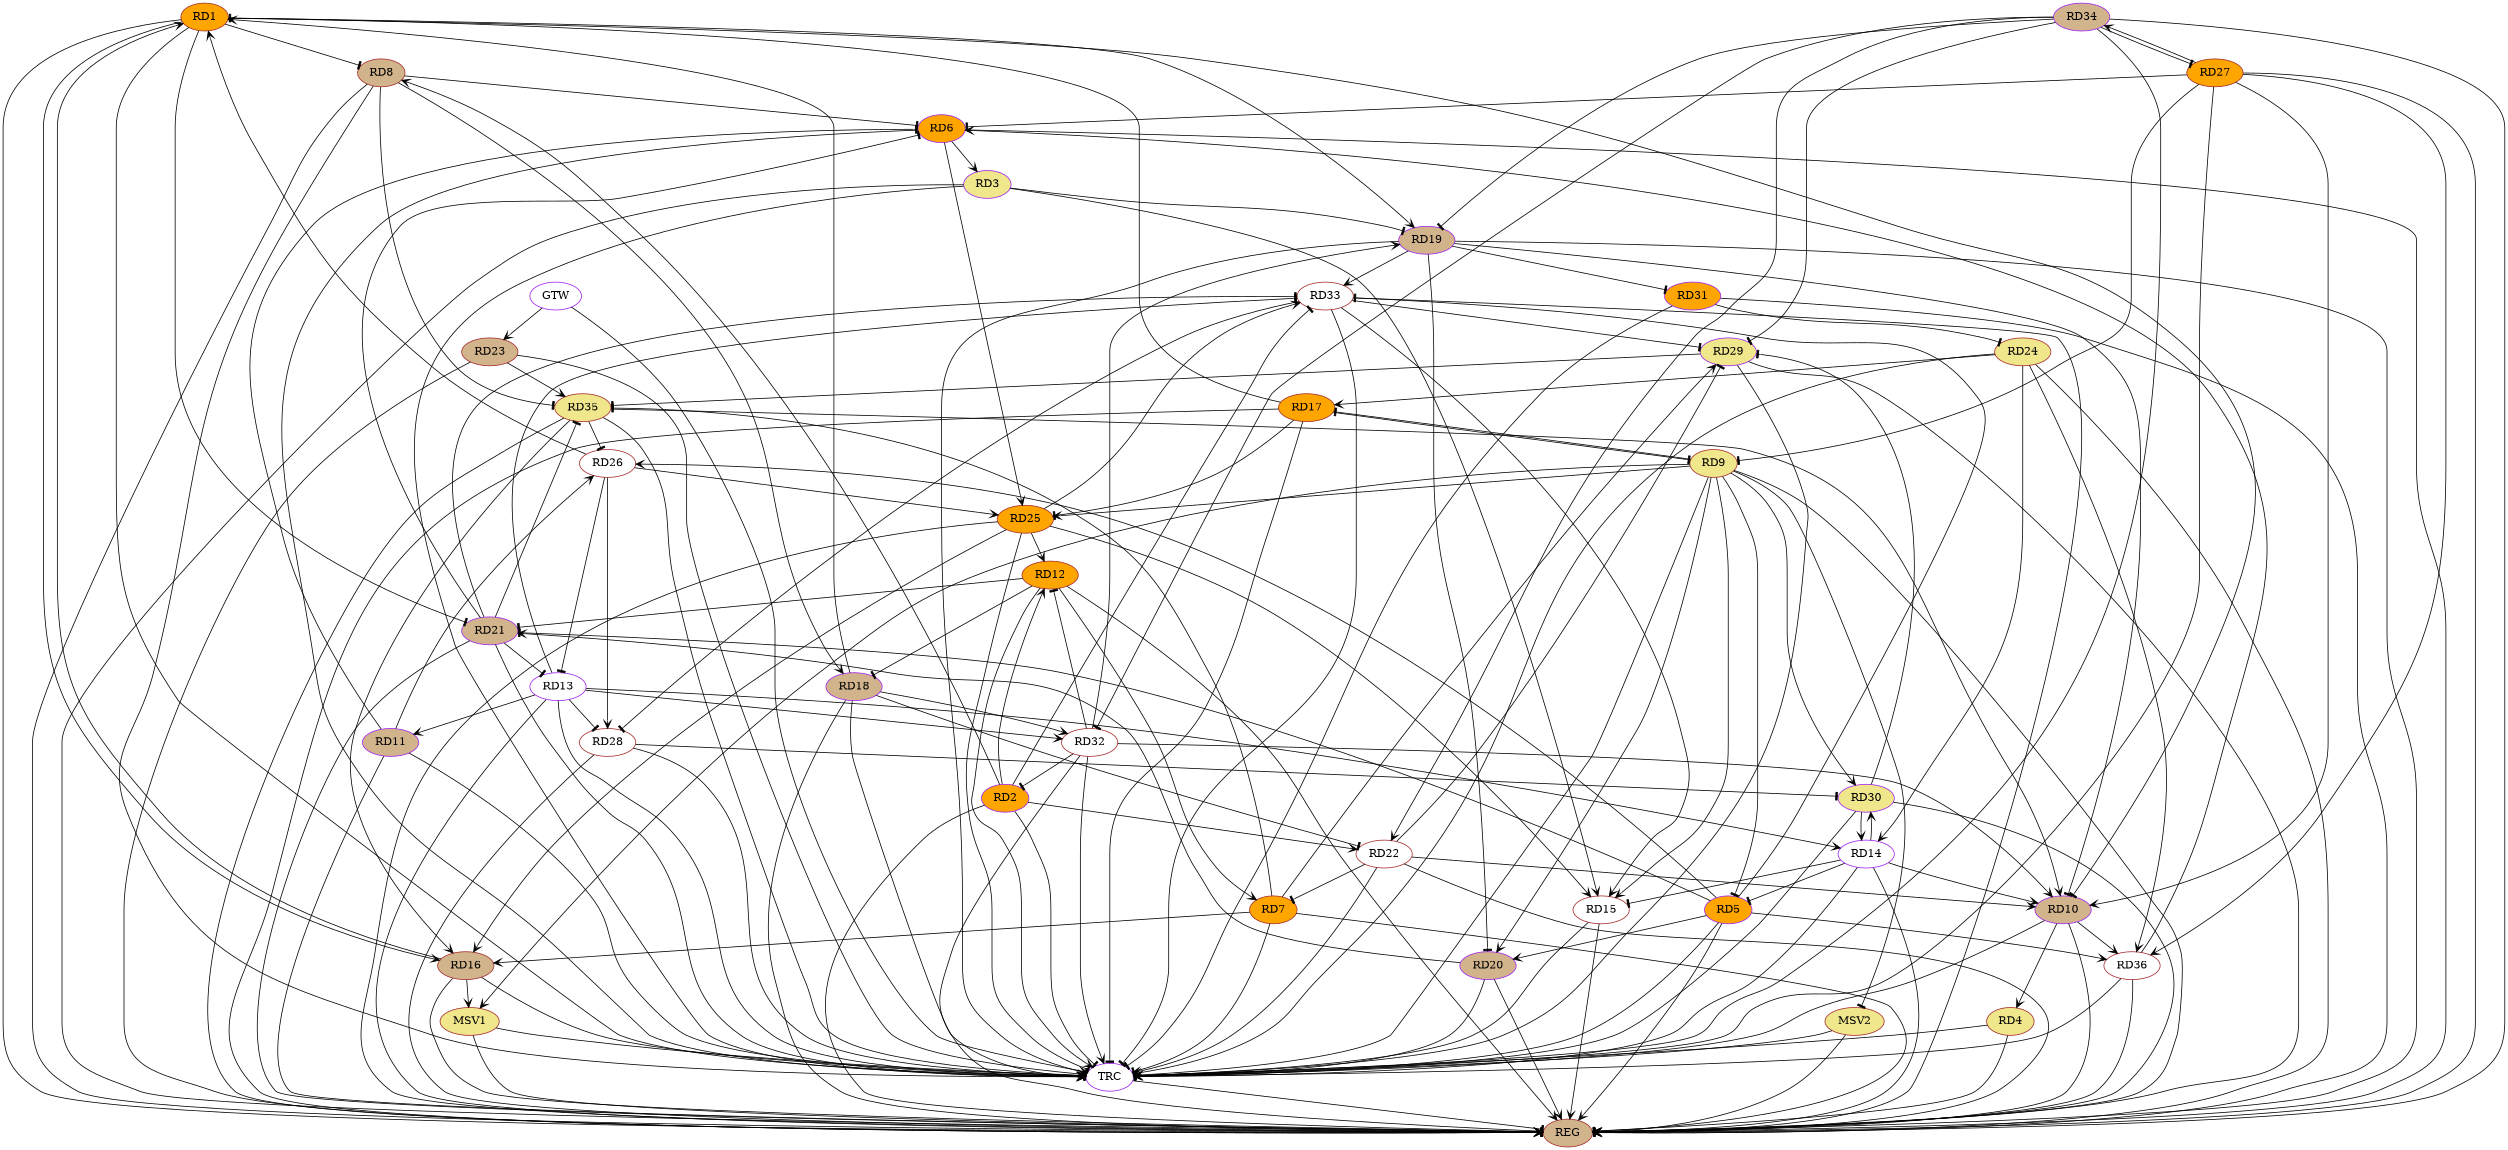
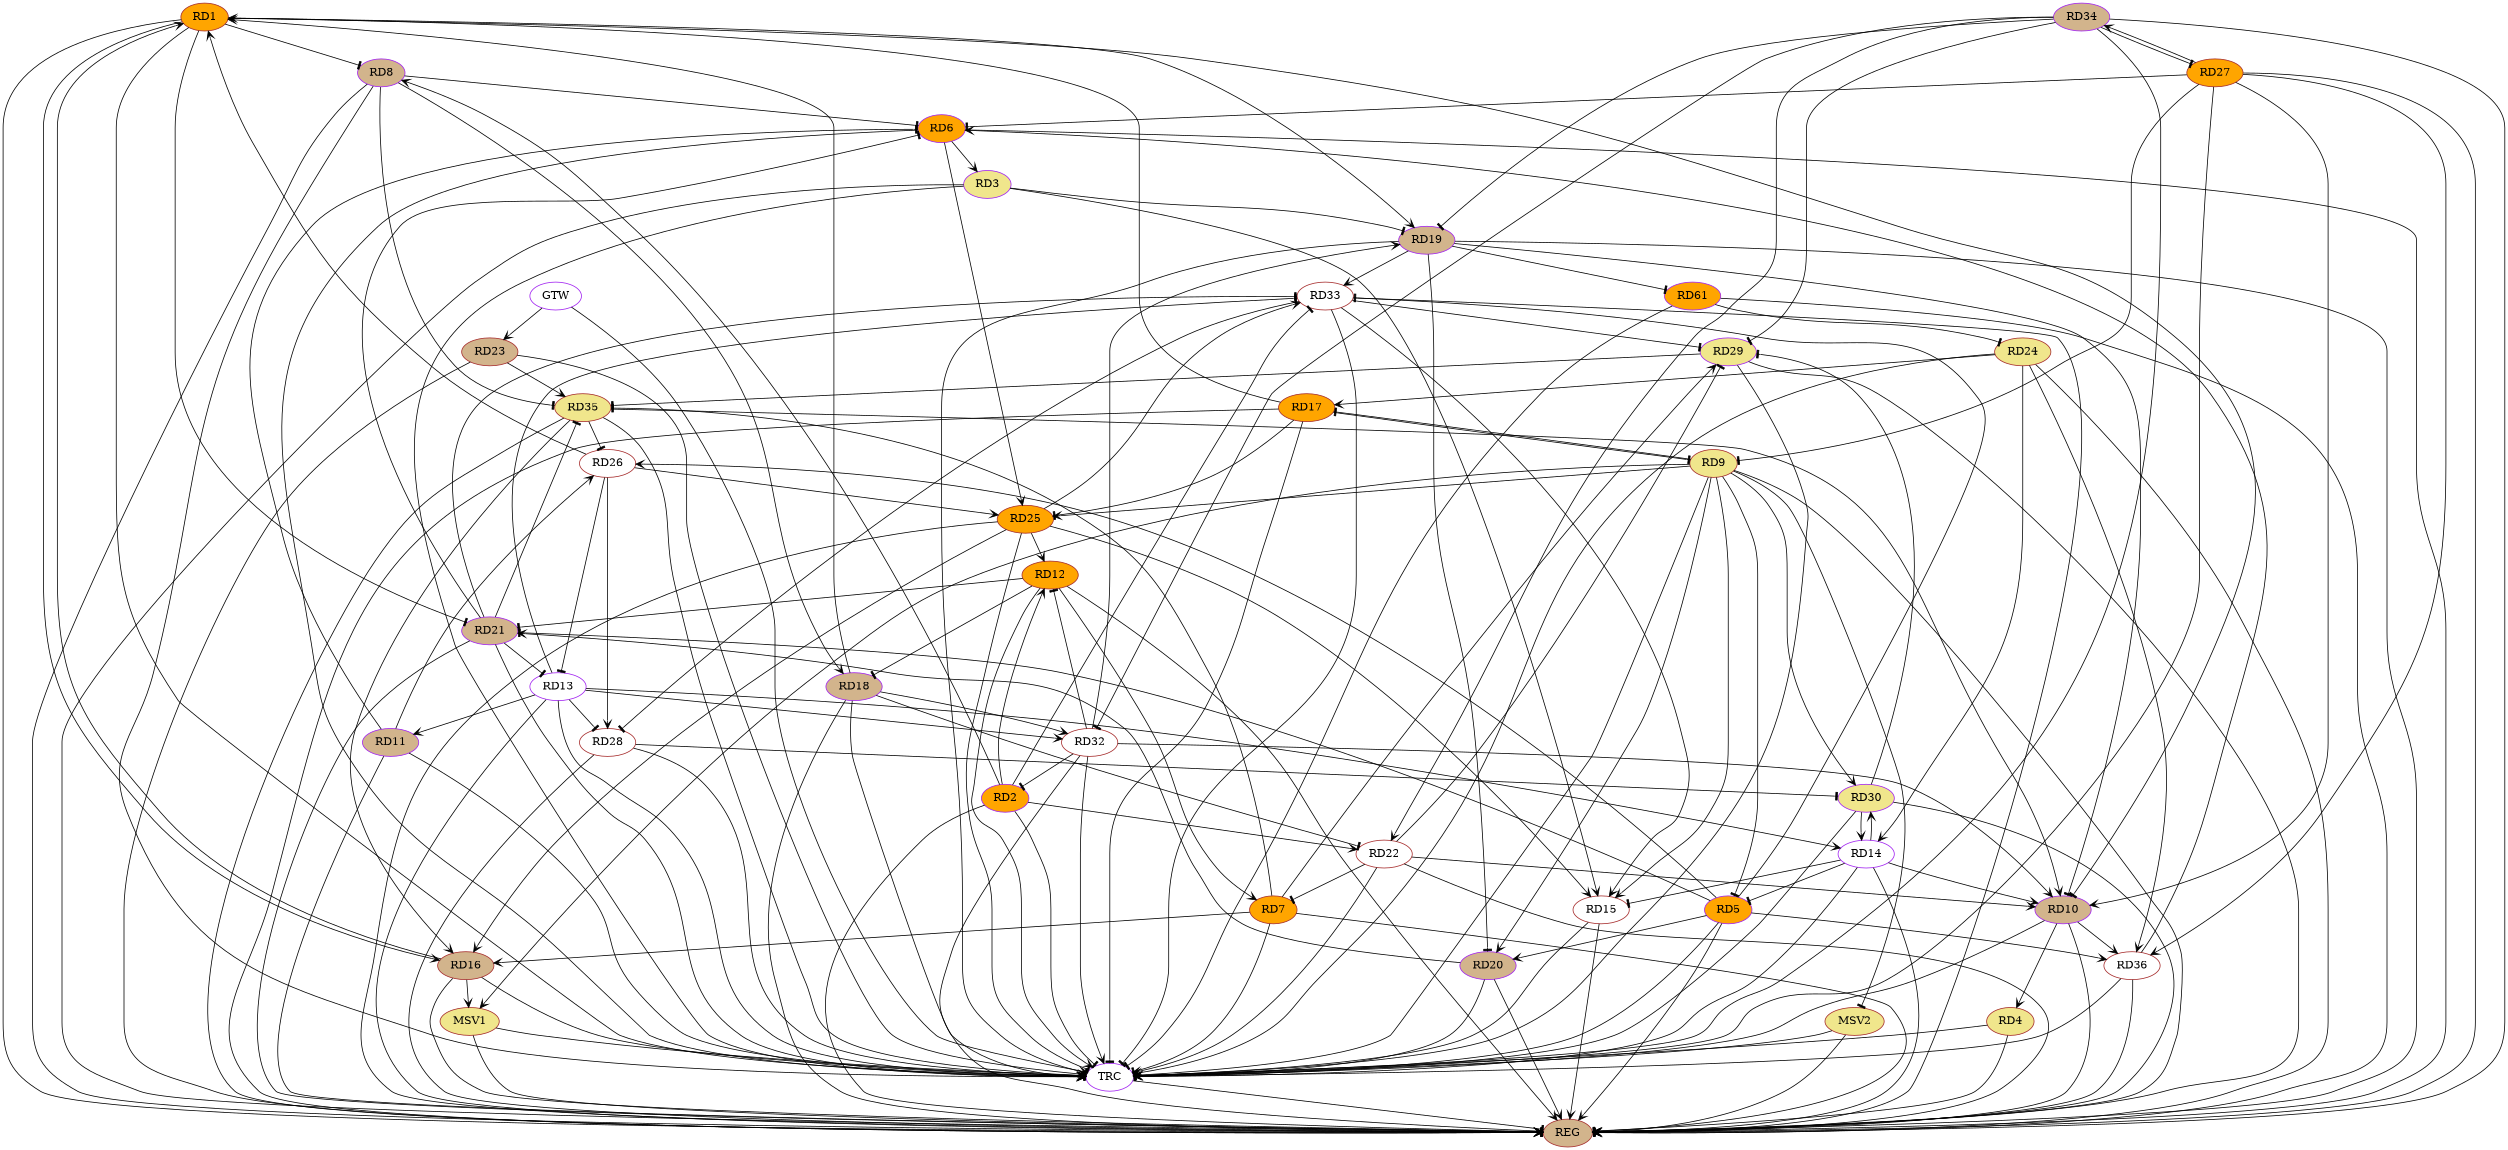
(873, 51) -> (875, 51)
(381, 73) -> (381, 73)
(1693, 296) -> (1693, 296)
